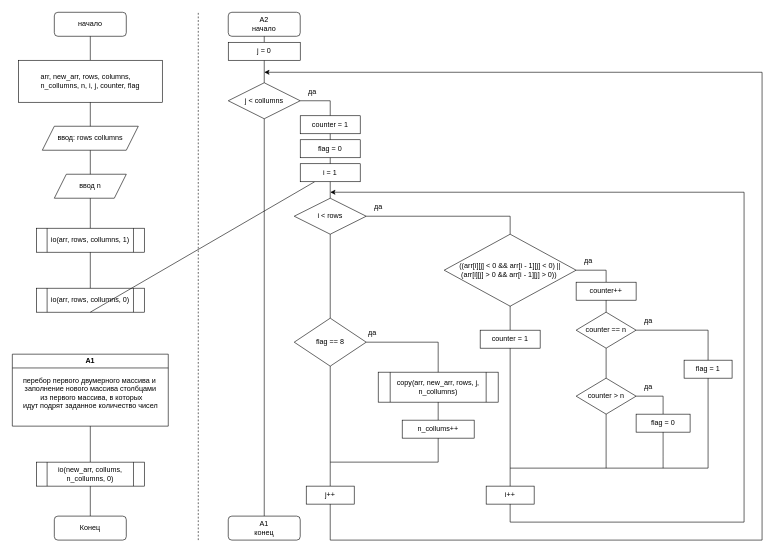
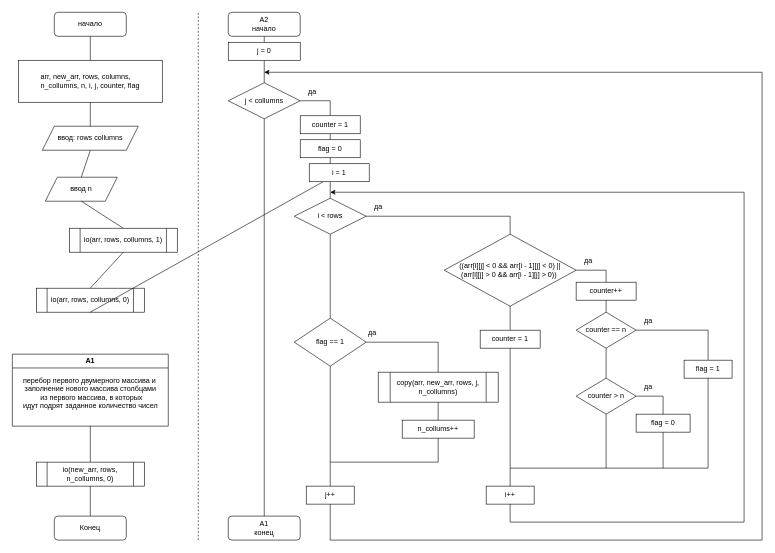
(330, 173) -> (339, 173)
(90, 186) -> (81, 189)
(90, 240) -> (123, 240)
(330, 342) -> (330, 342)
(90, 474) -> (90, 474)
